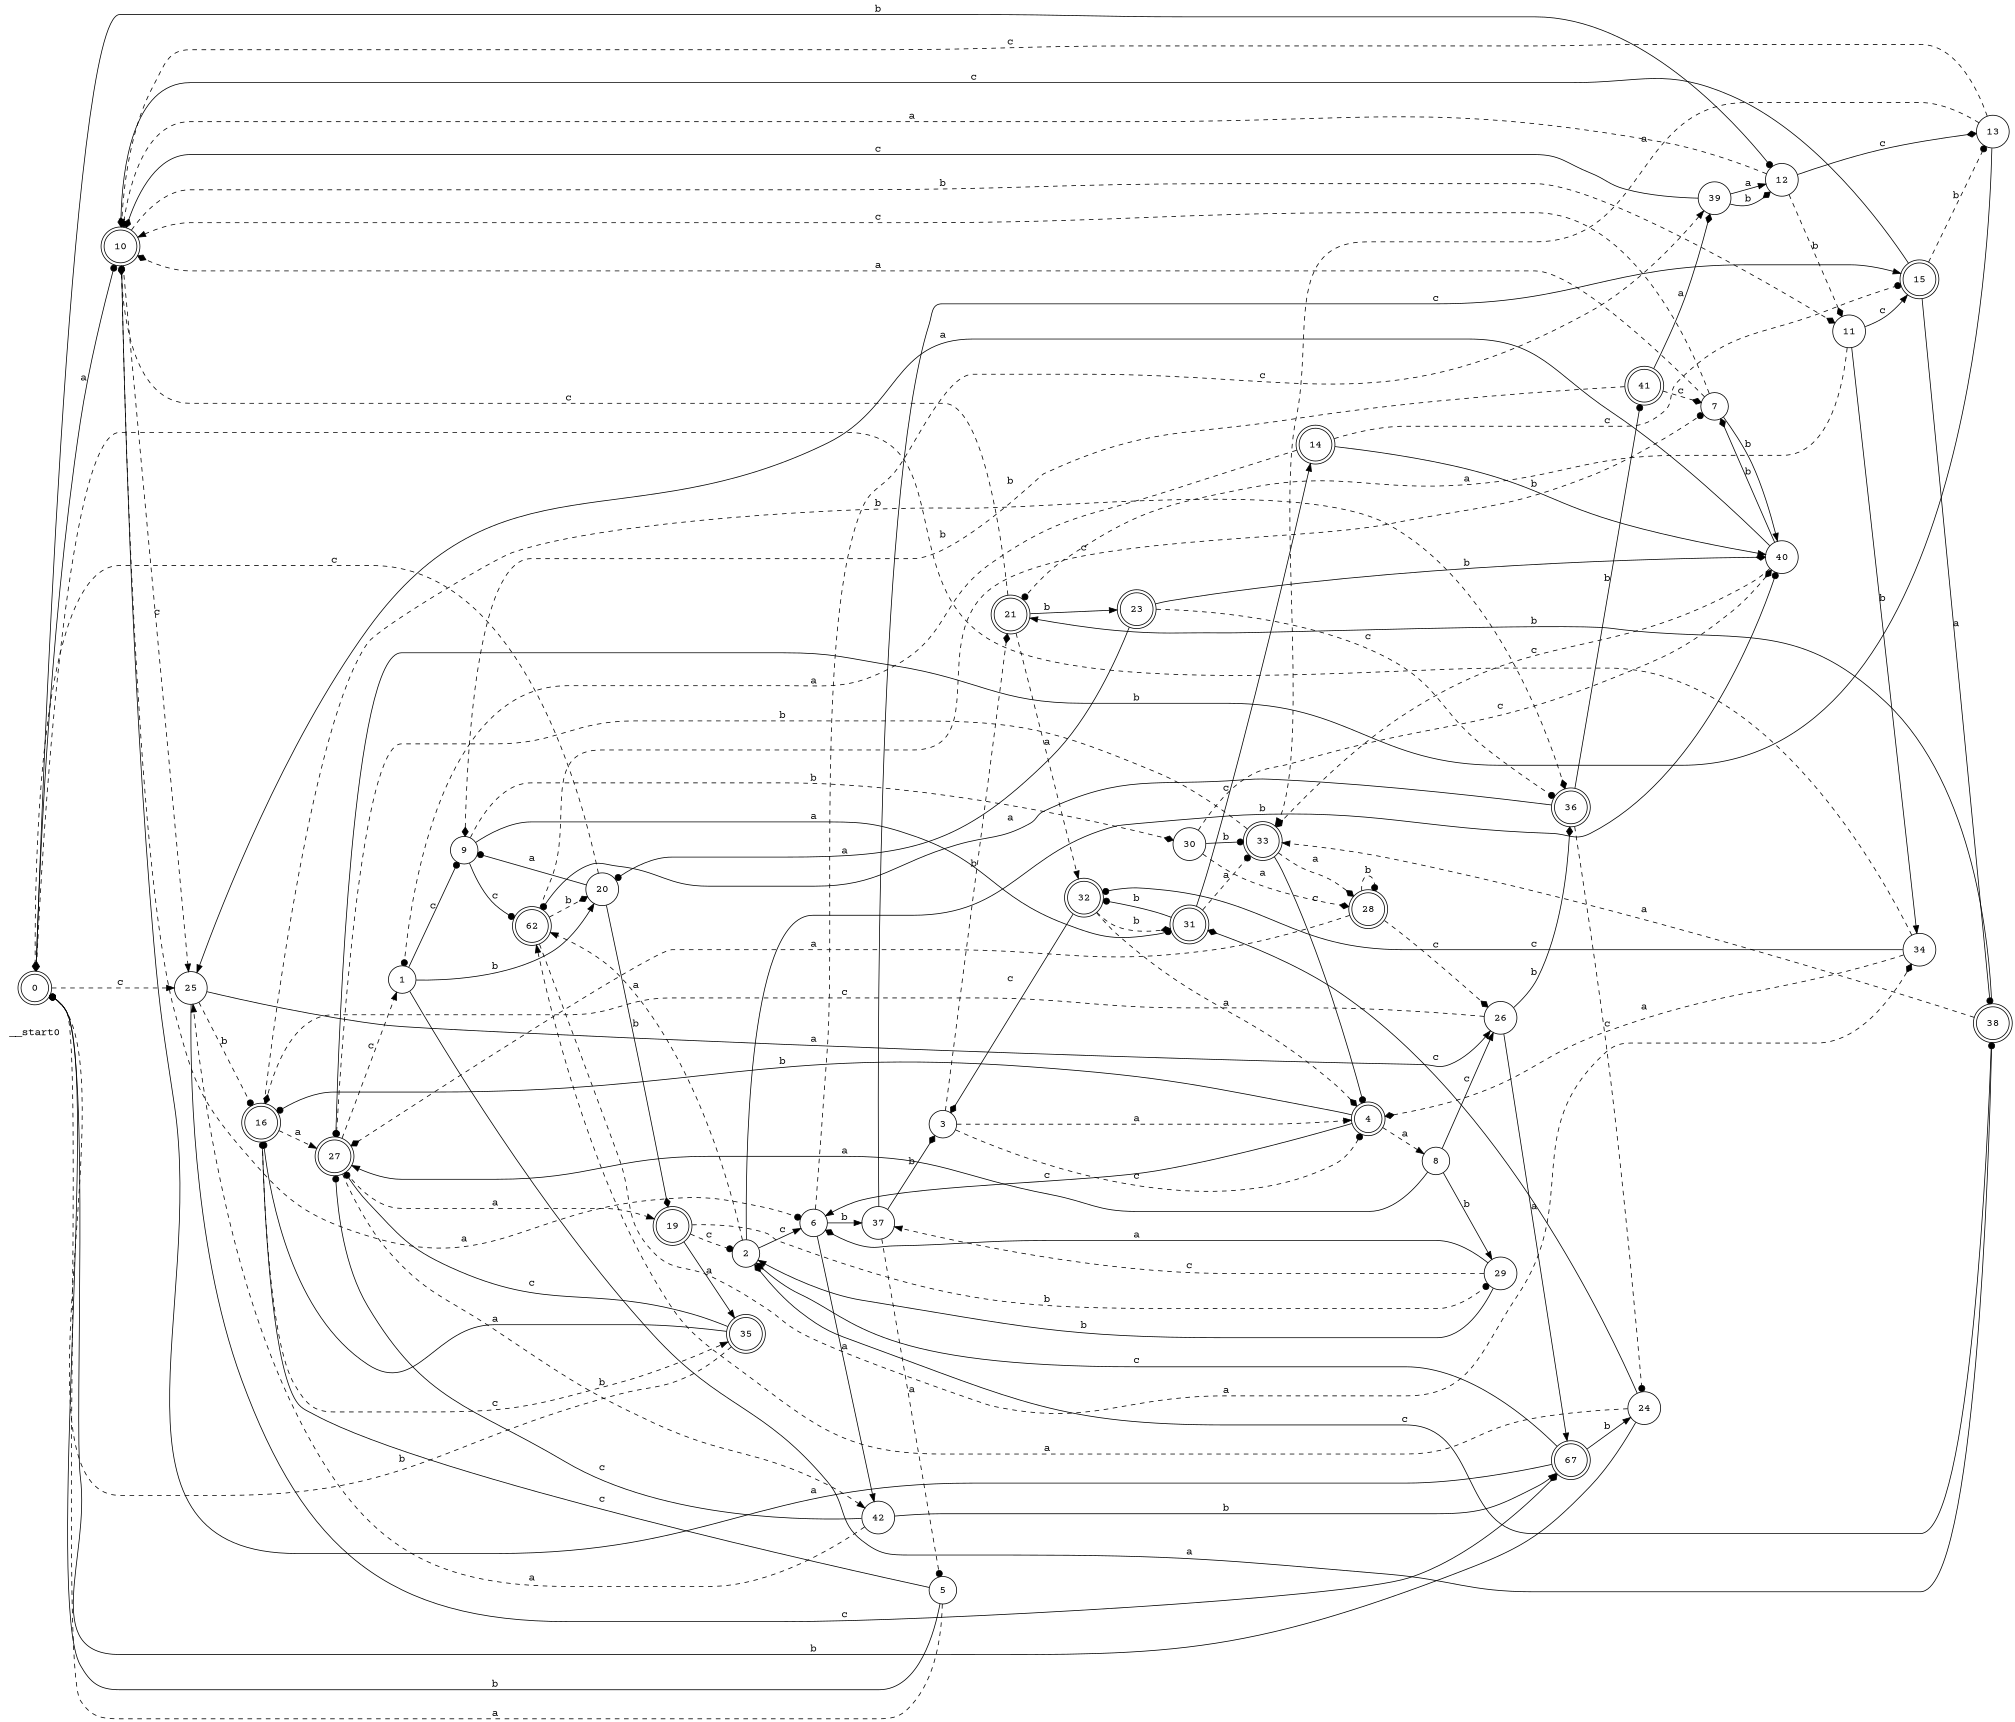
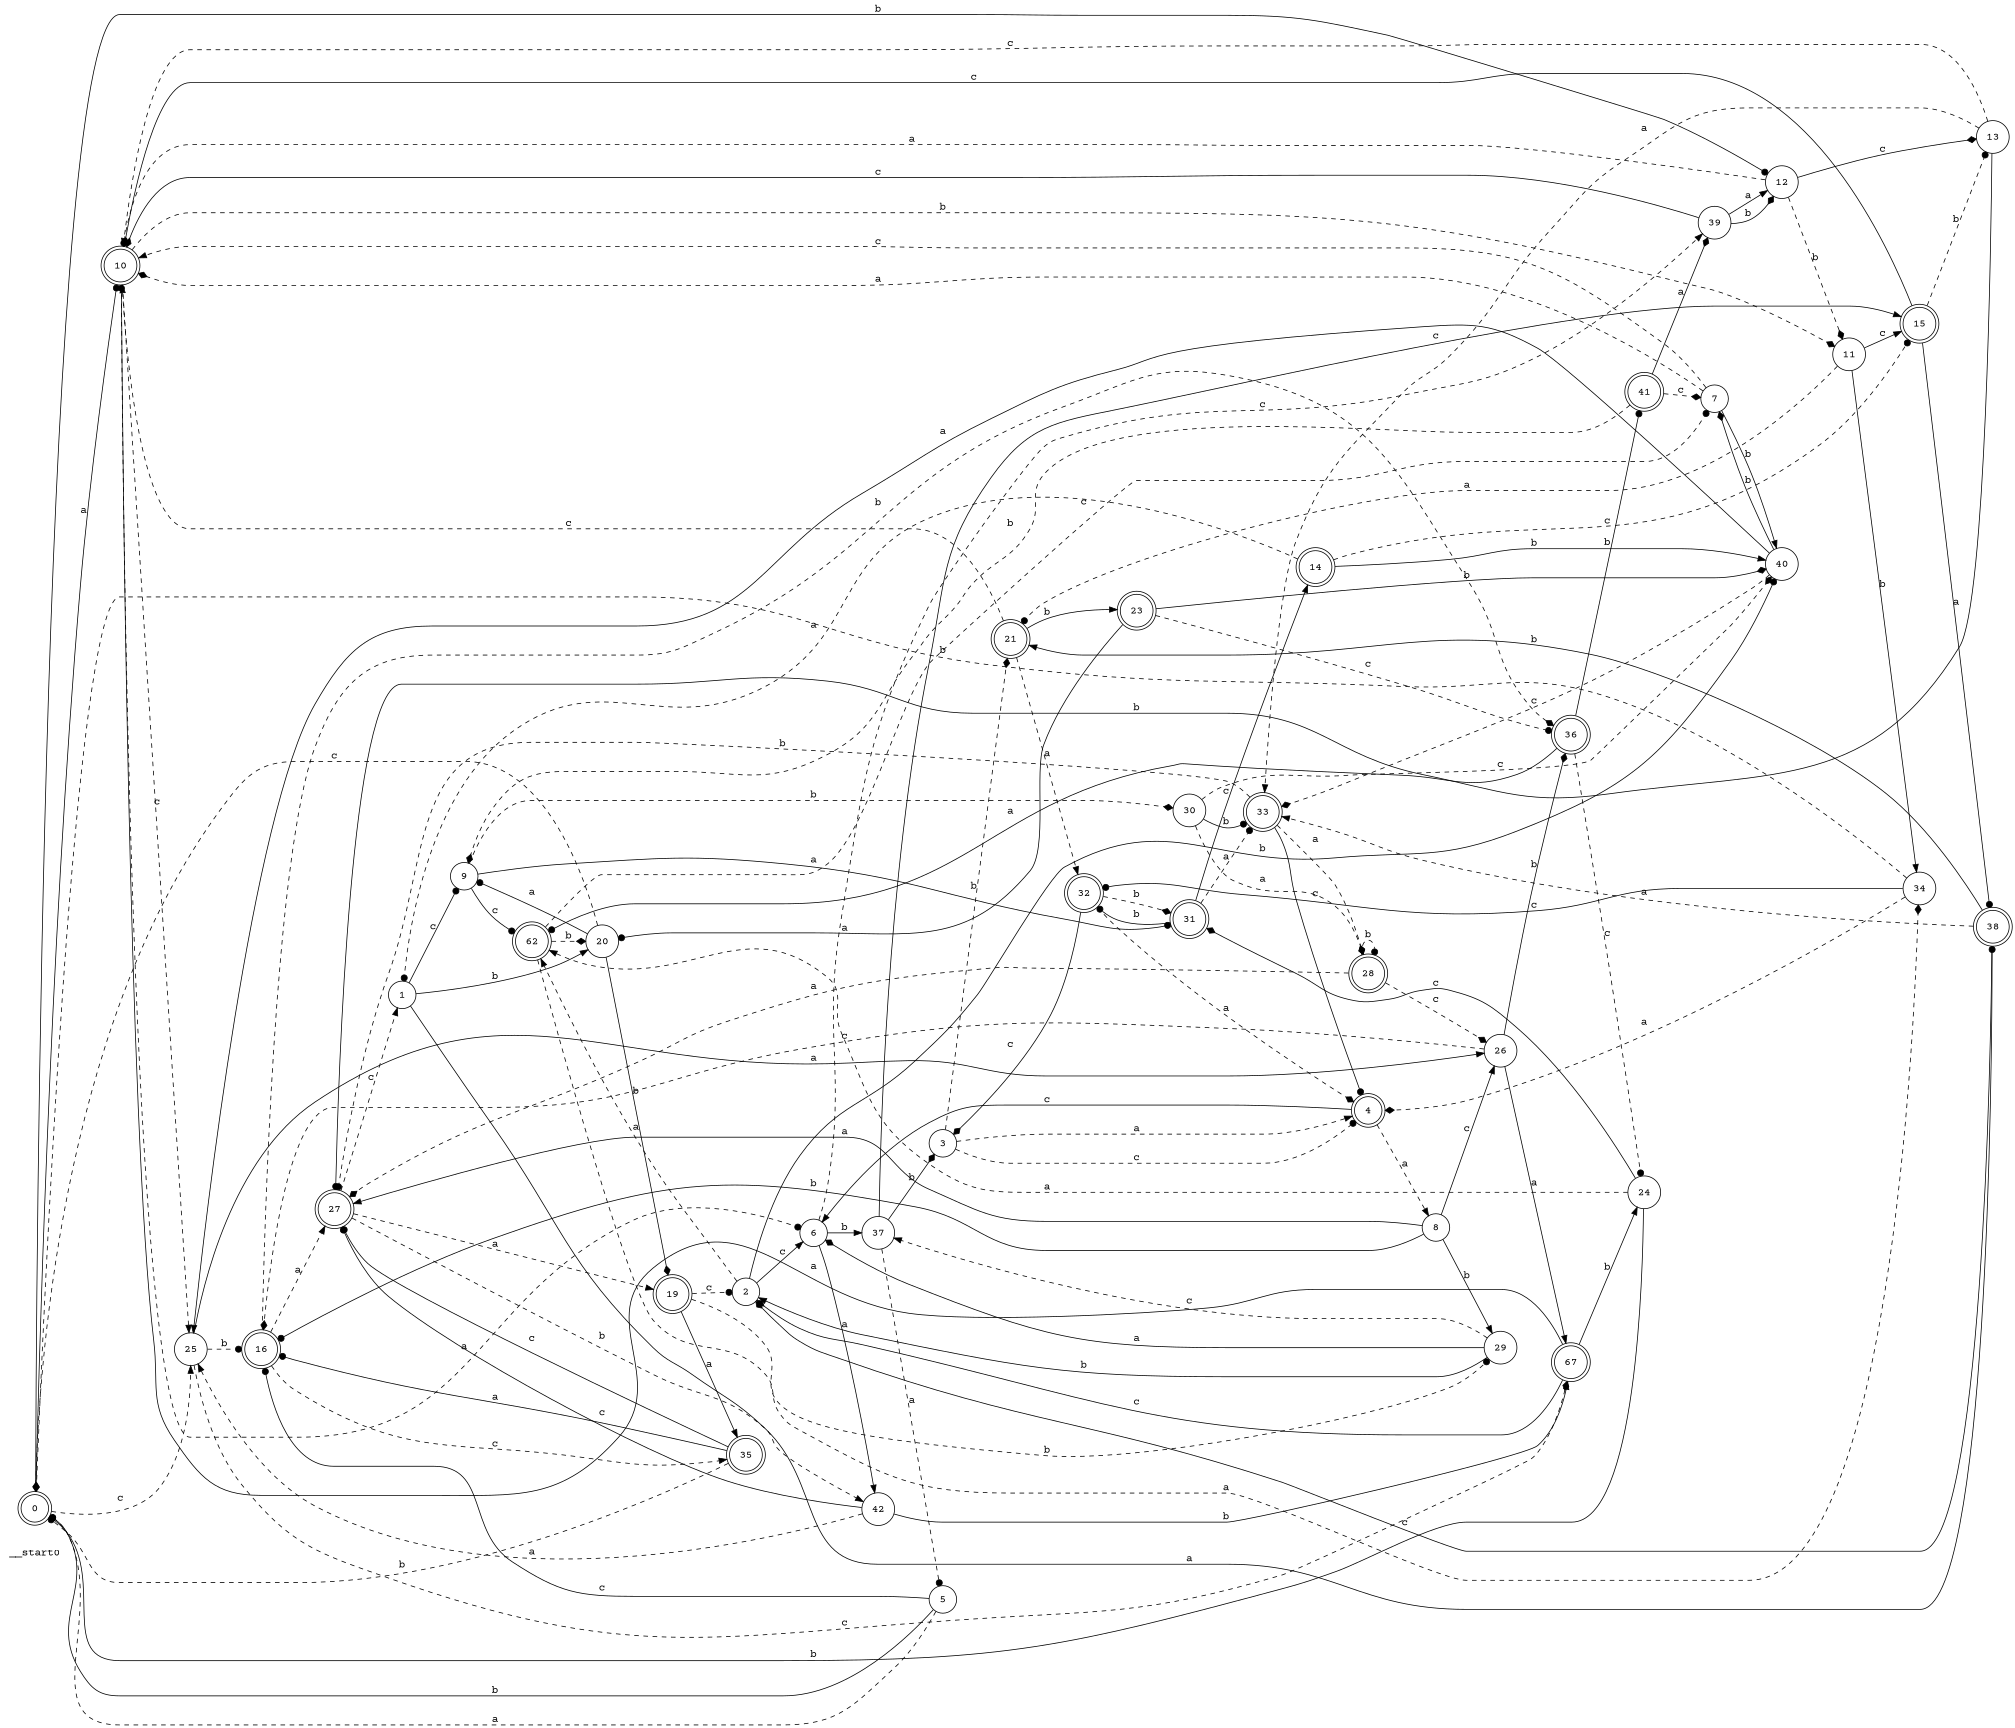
(592, 403) -> (492, 529)
(817, 1065) -> (874, 1200)
(665, 1622) -> (856, 1628)
